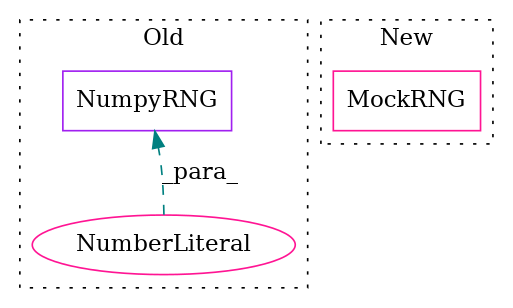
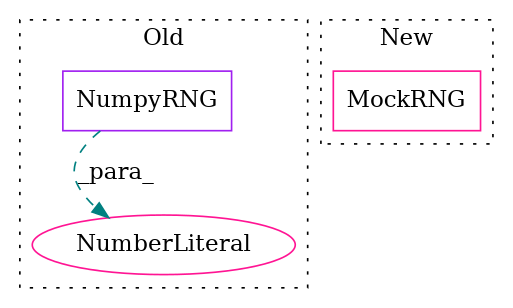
(163, 181) -> (75, 168)
